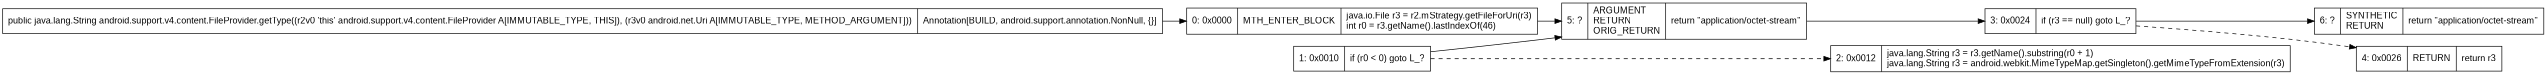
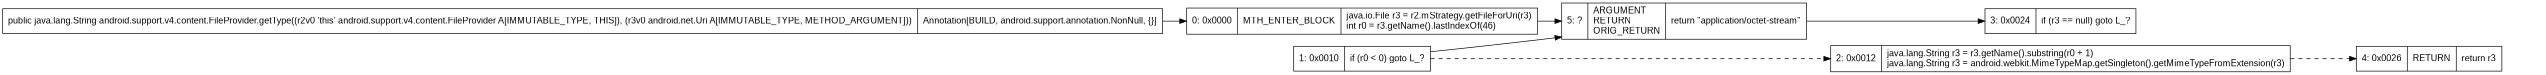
(2429, 21) -> none
(2243, 35) -> (2320, 59)
